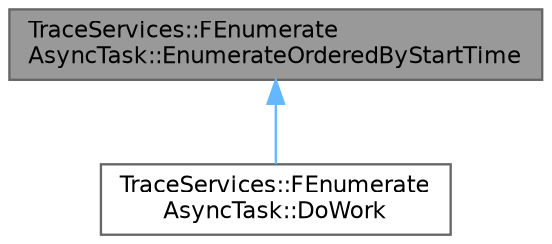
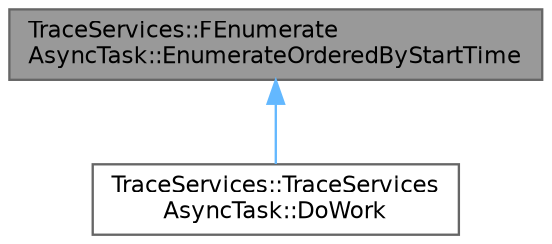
(276, 200) -> (276, 200)
